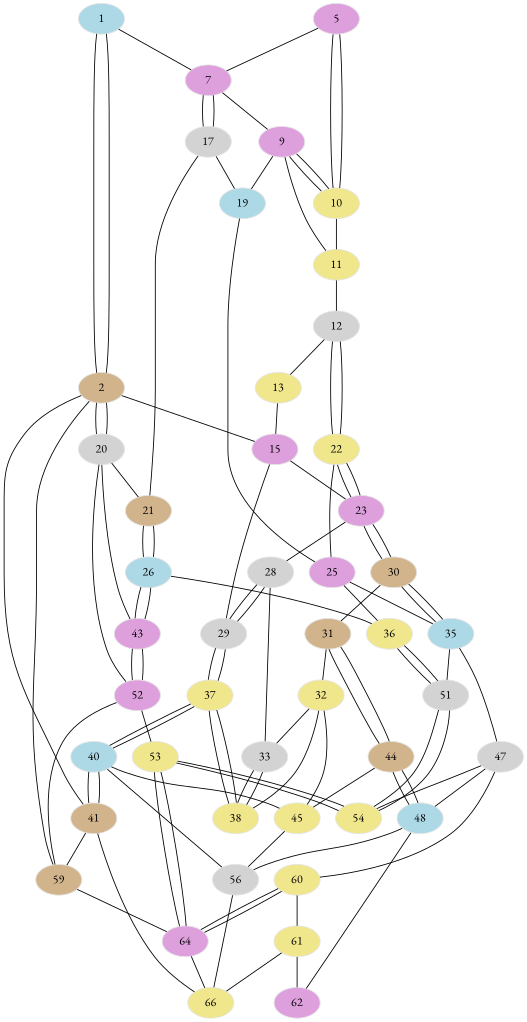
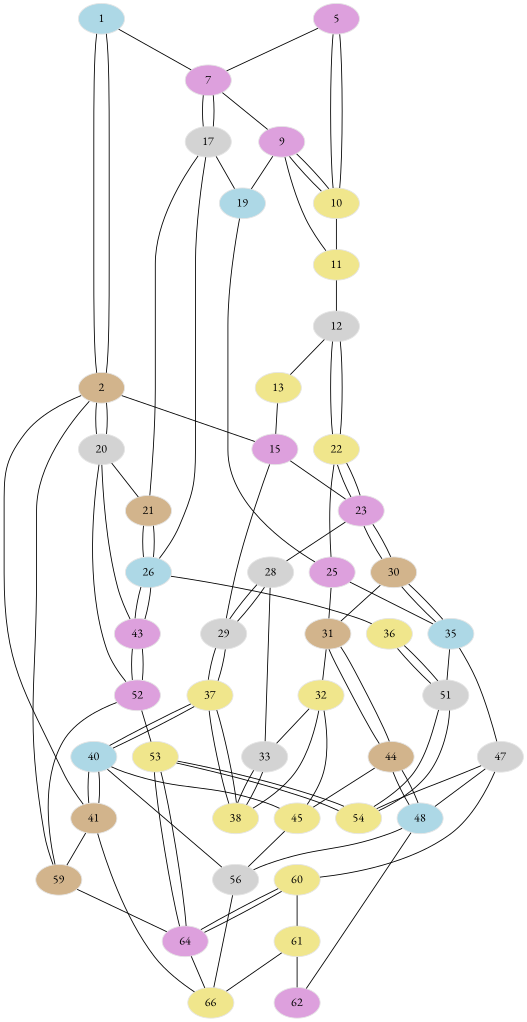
none -> (195, 362)
(357, 599) -> (330, 603)
